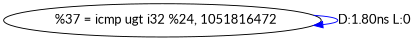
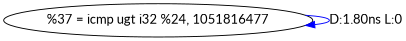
(162, 20) -> (158, 20)
